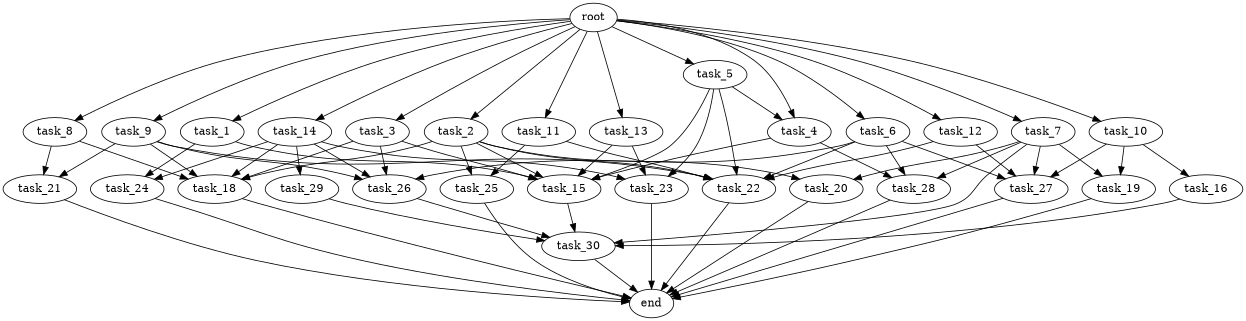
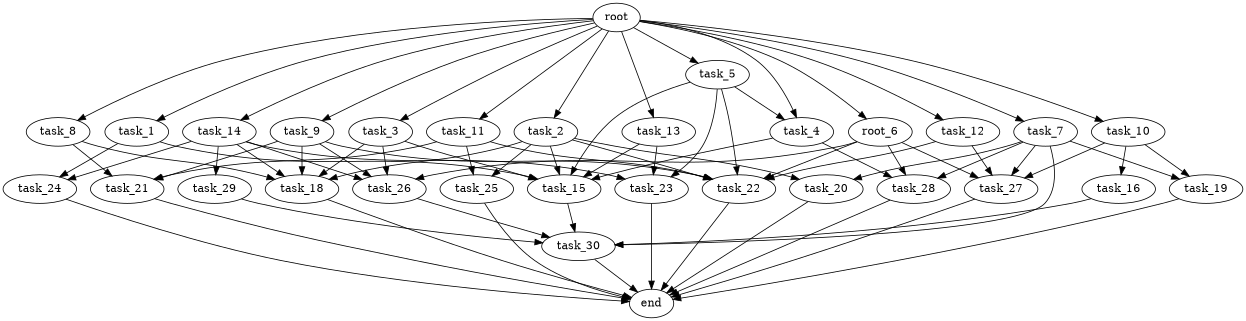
(878, 132) -> (880, 132)
none -> (251, 163)
